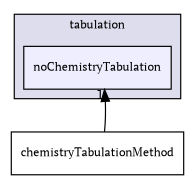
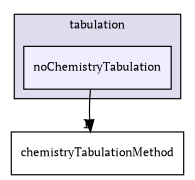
(105, 117) -> (90, 106)
